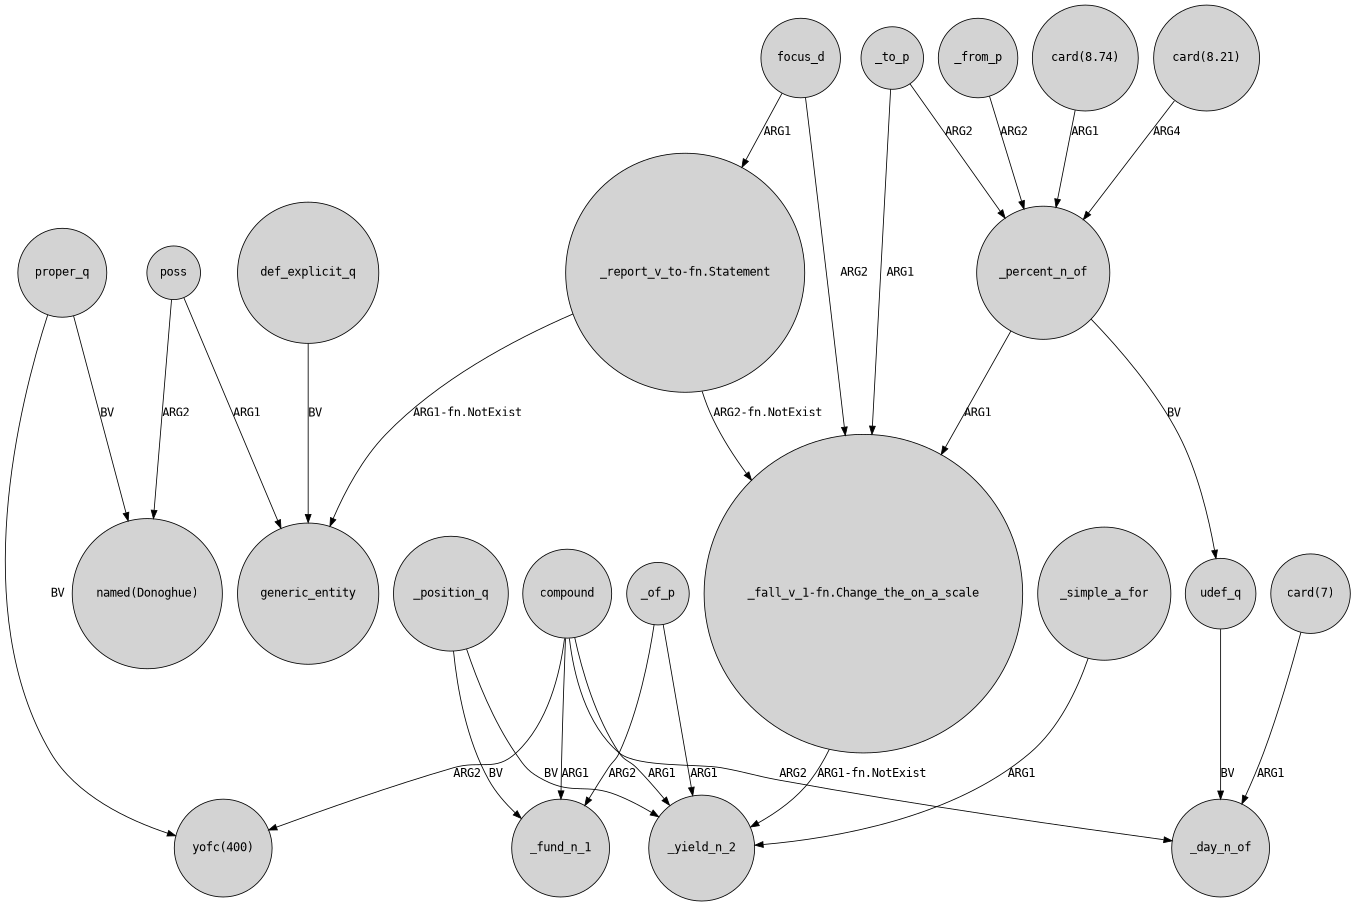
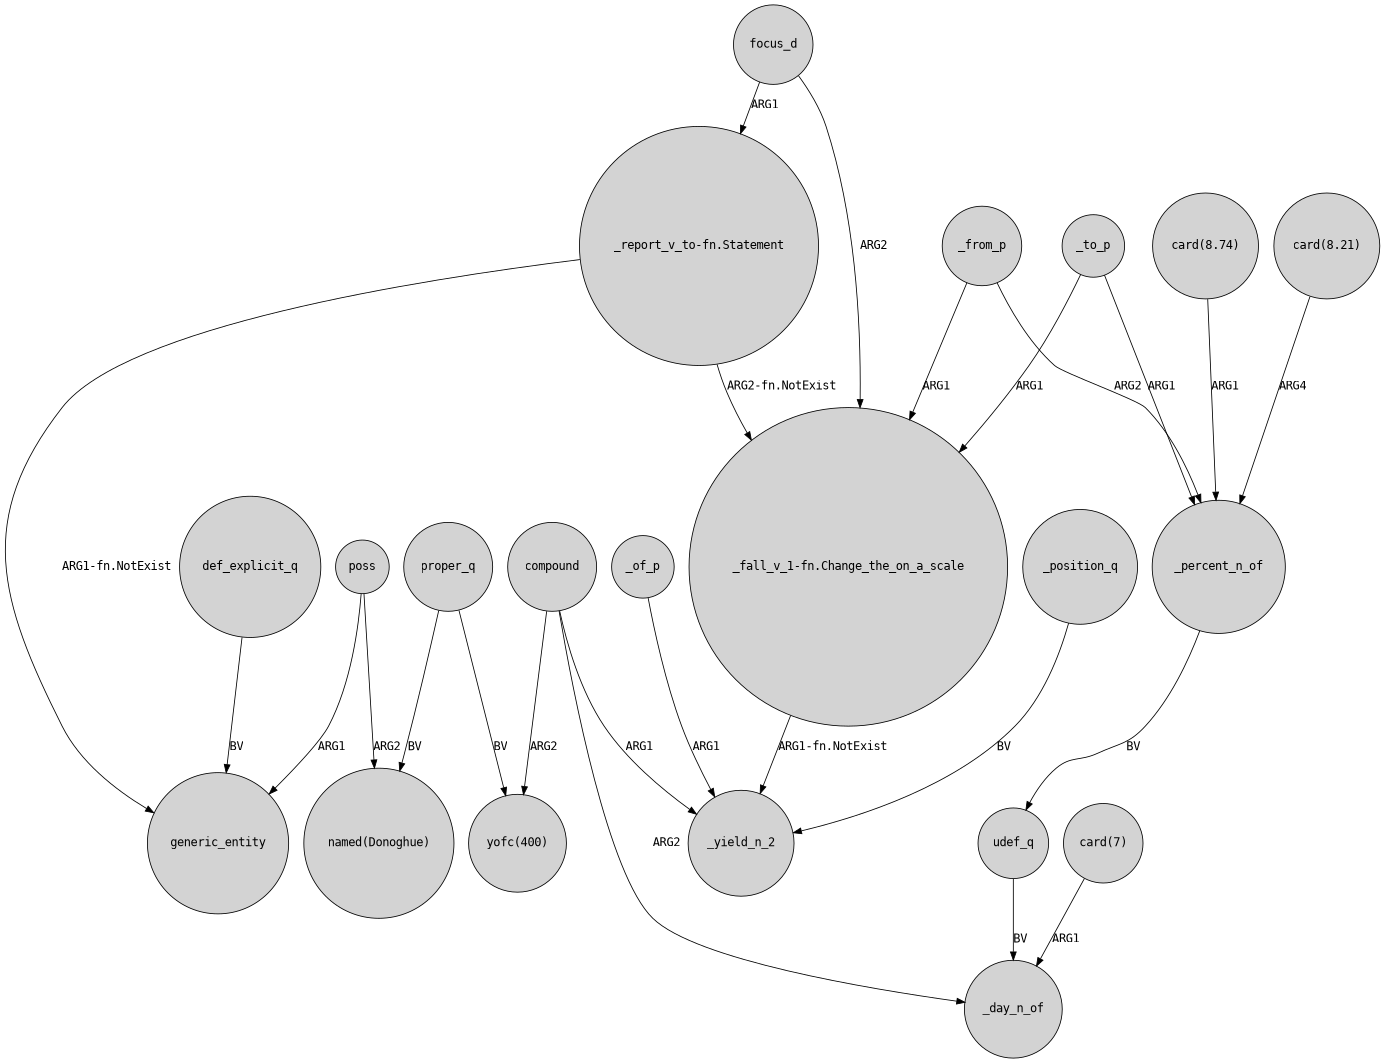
(959, 132) -> (1162, 387)
(978, 389) -> (940, 347)
(1104, 594) -> none
(561, 848) -> none
